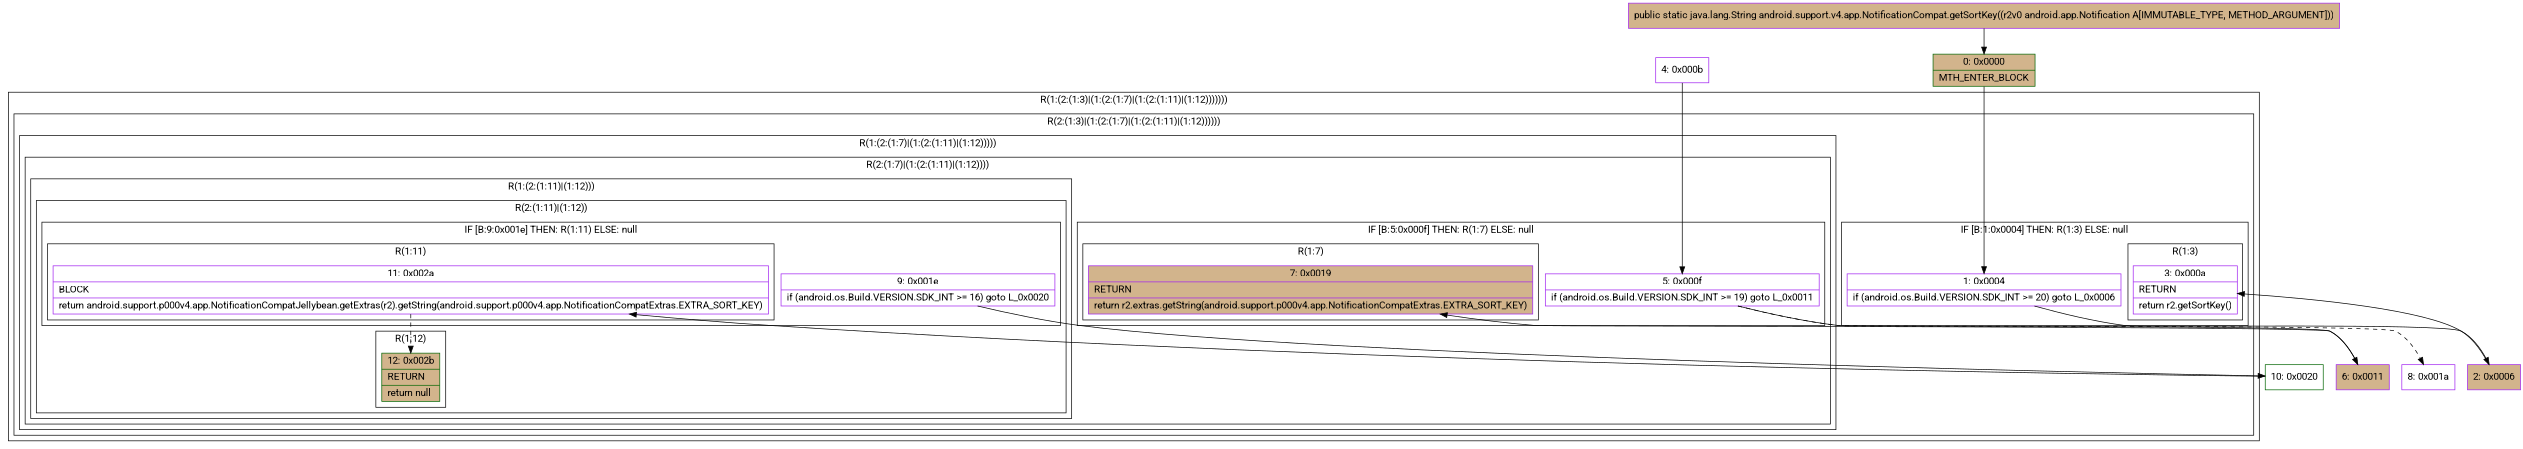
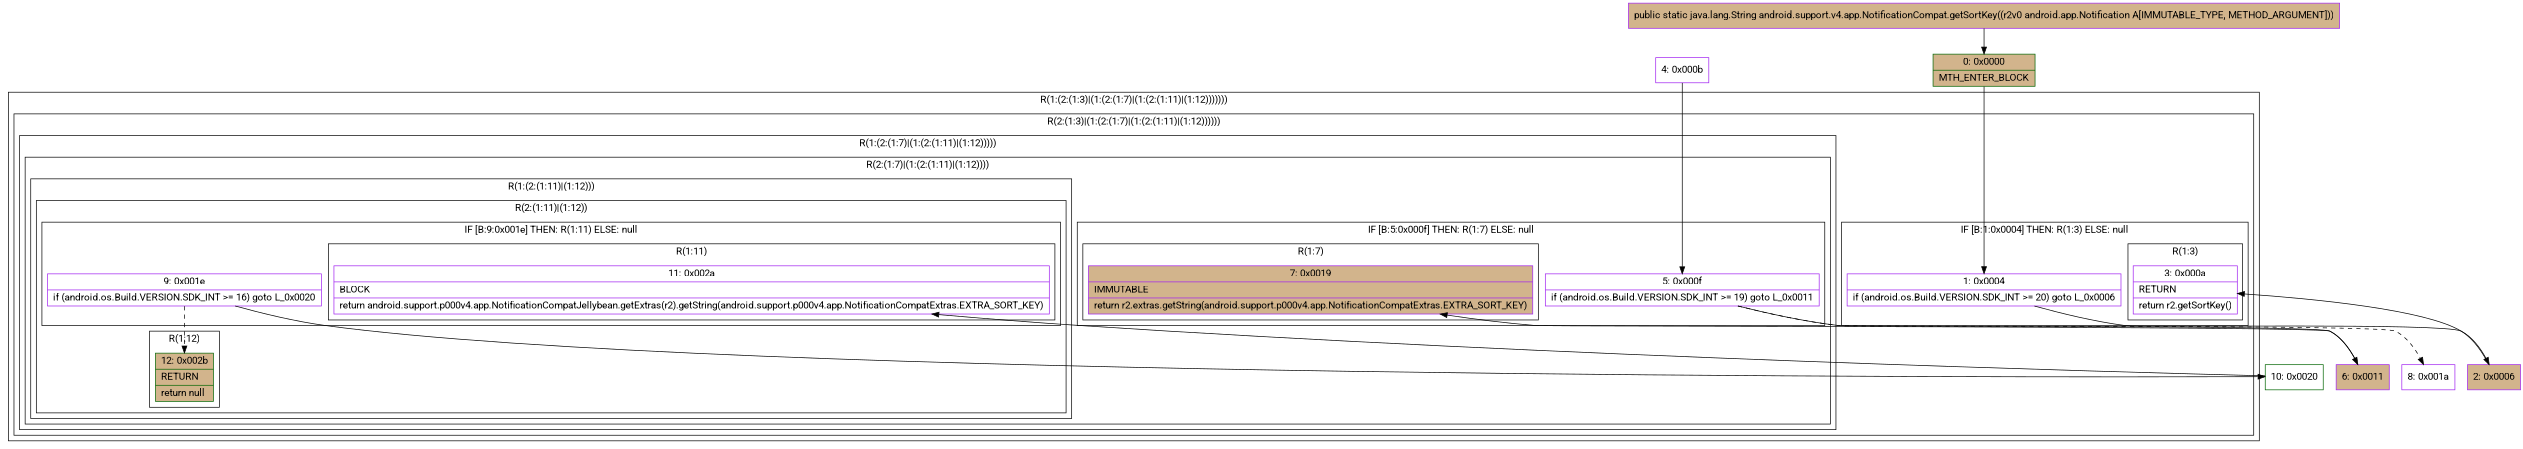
(1113, 290) -> (1122, 290)
(411, 336) -> (184, 321)
